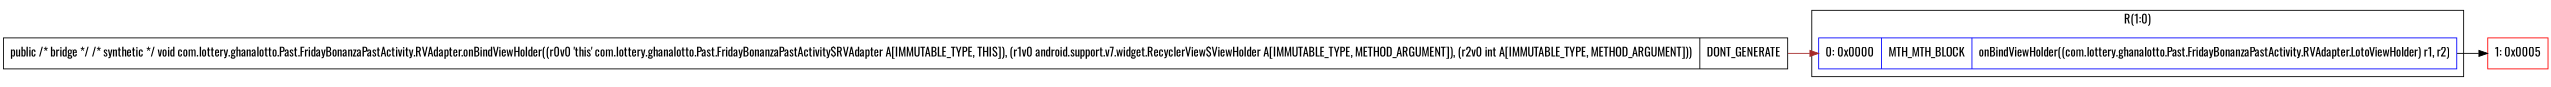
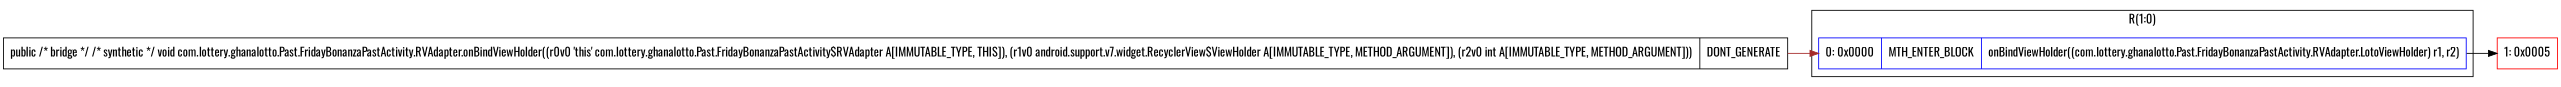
(1927, 53) -> (1931, 53)
